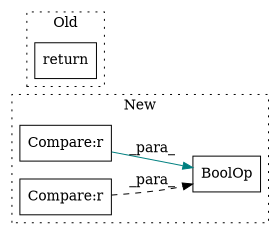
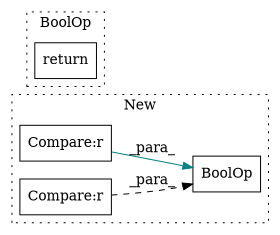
(66, 23) -> (66, 23)
